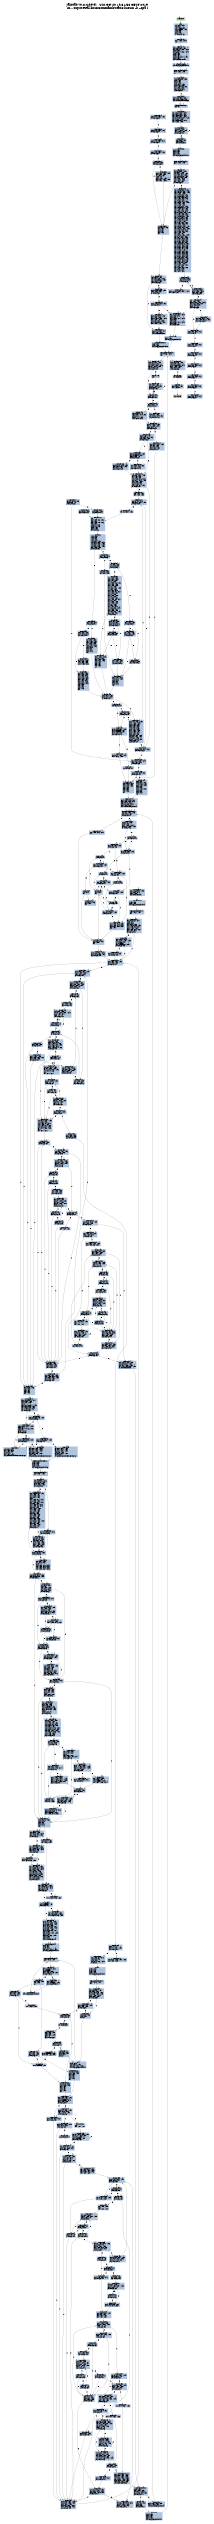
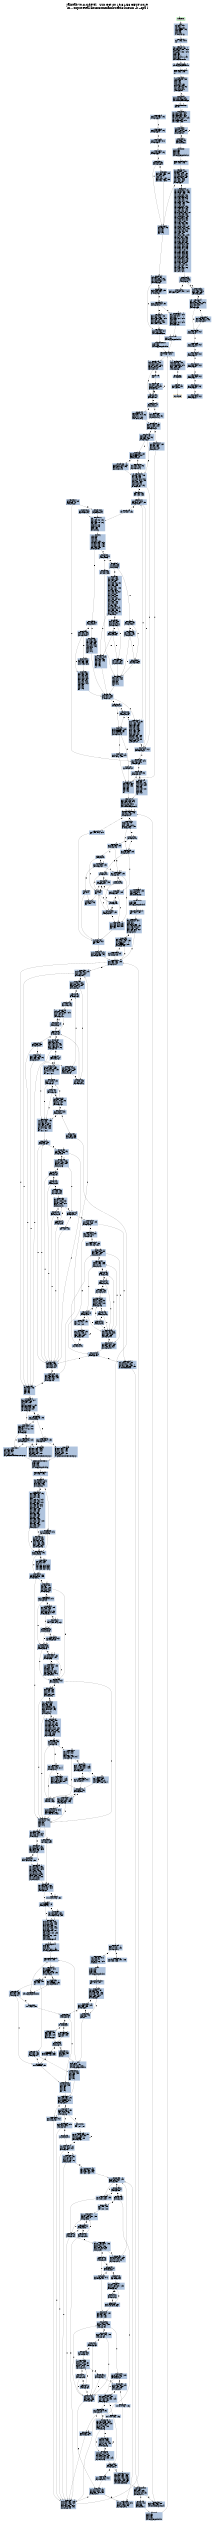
(54, 1630) -> (49, 1634)
none -> (64, 2034)
